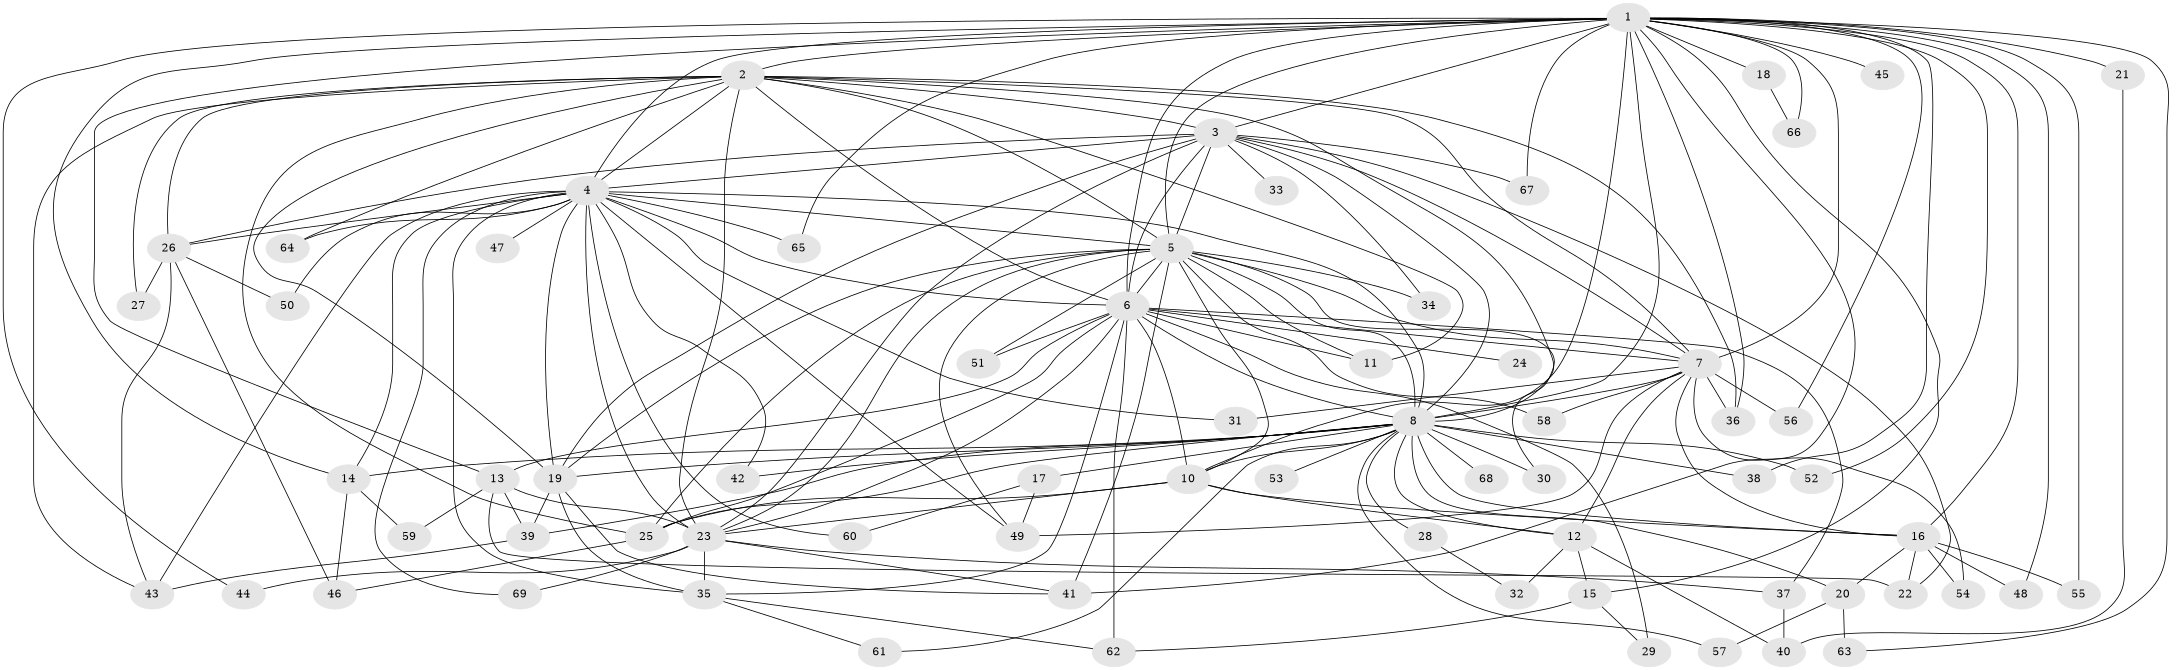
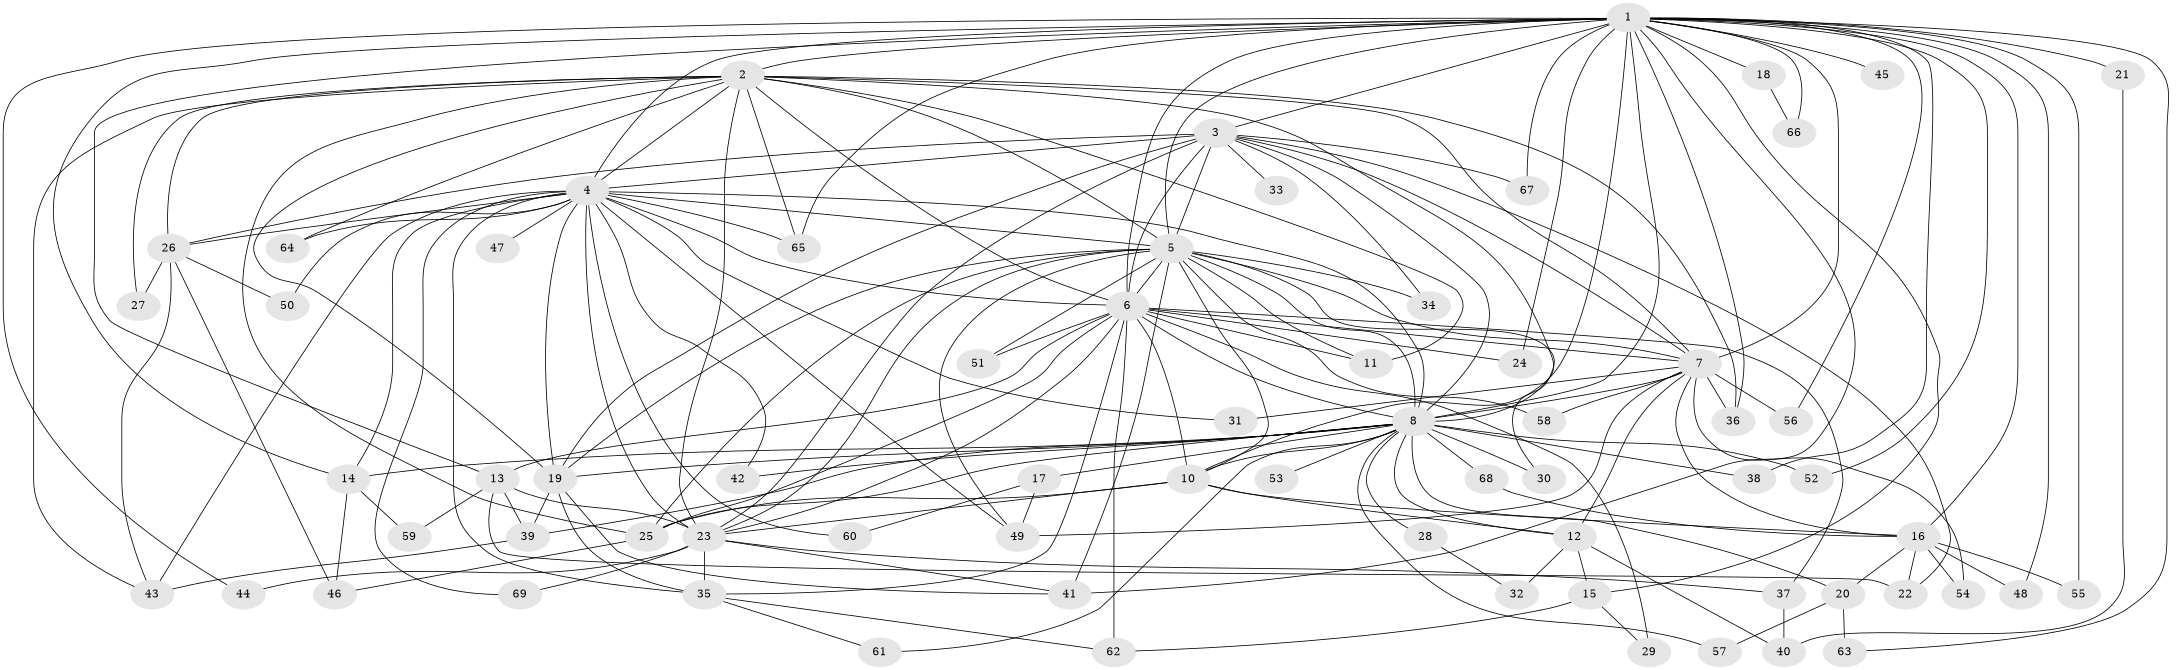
(981, 96) -> (771, 162)
none -> (1560, 184)
(1551, 512) -> (1629, 517)
